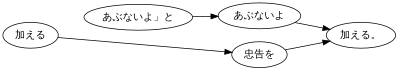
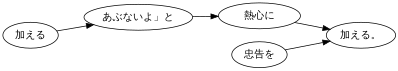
(259, 16) -> (259, 16)
(141, 45) -> (72, 28)
